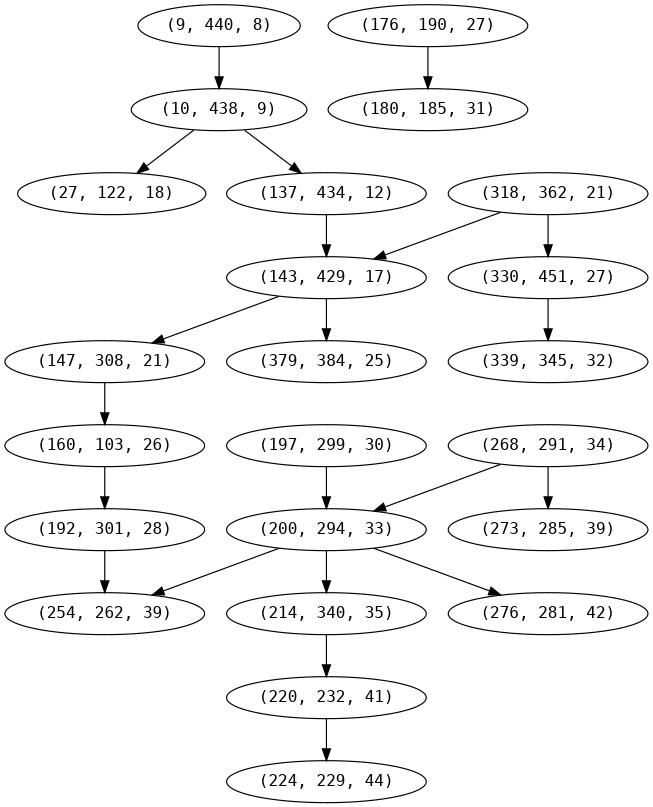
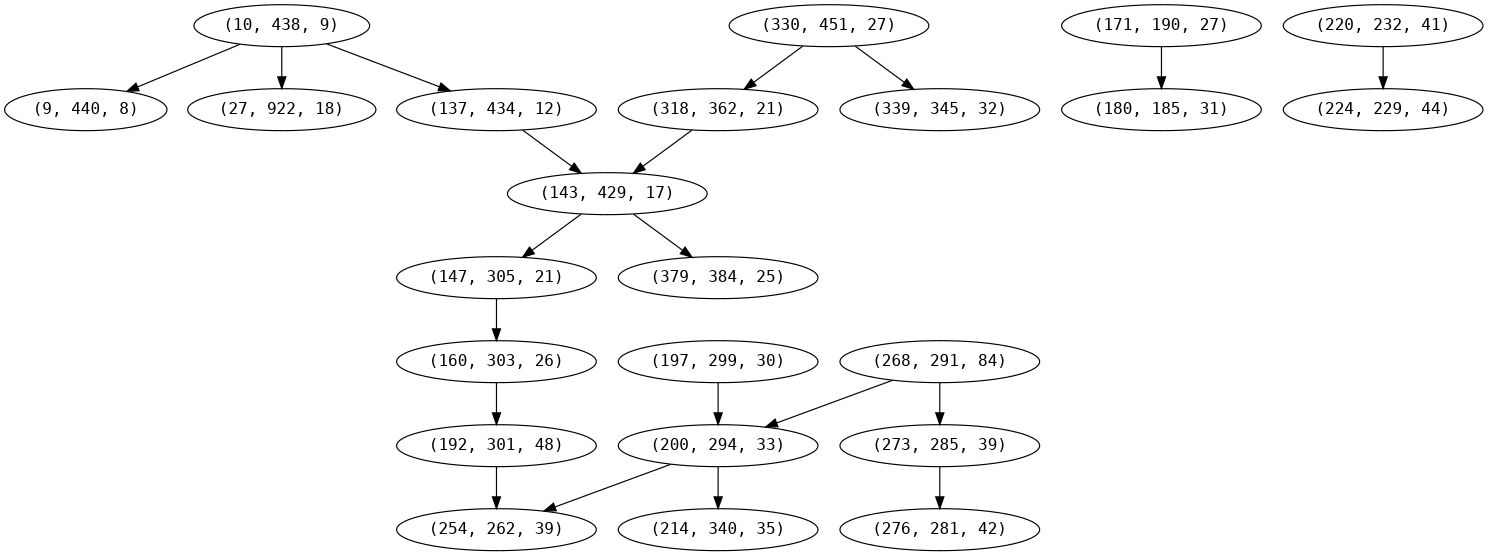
(428, 26) -> (1161, 26)
(219, 62) -> (189, 66)
(112, 194) -> (282, 110)
(548, 230) -> (778, 64)
(105, 362) -> (496, 278)
(105, 446) -> (496, 362)
(548, 446) -> (940, 362)
(105, 530) -> (496, 446)
(432, 570) -> (940, 482)
(326, 650) -> none
